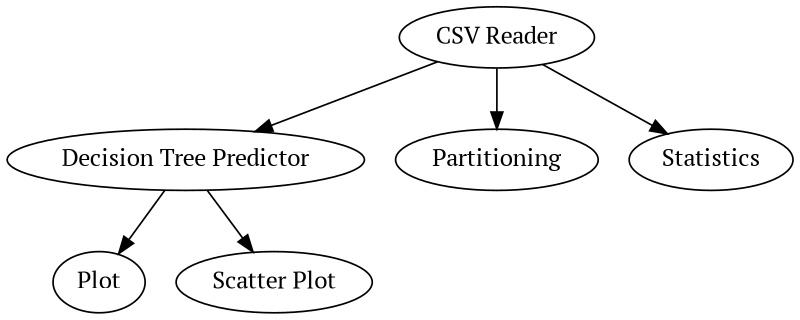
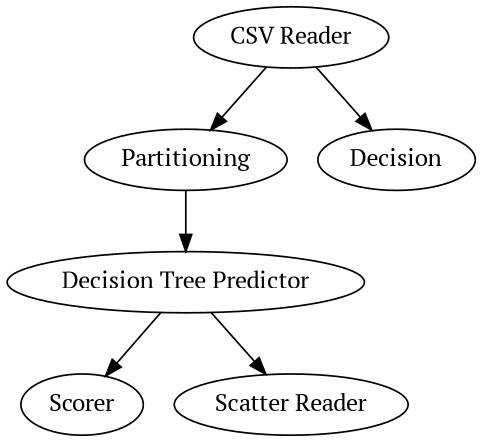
(354, 94) -> (186, 213)
(711, 160) -> (397, 160)
(99, 282) -> (82, 405)
(274, 282) -> (291, 405)
